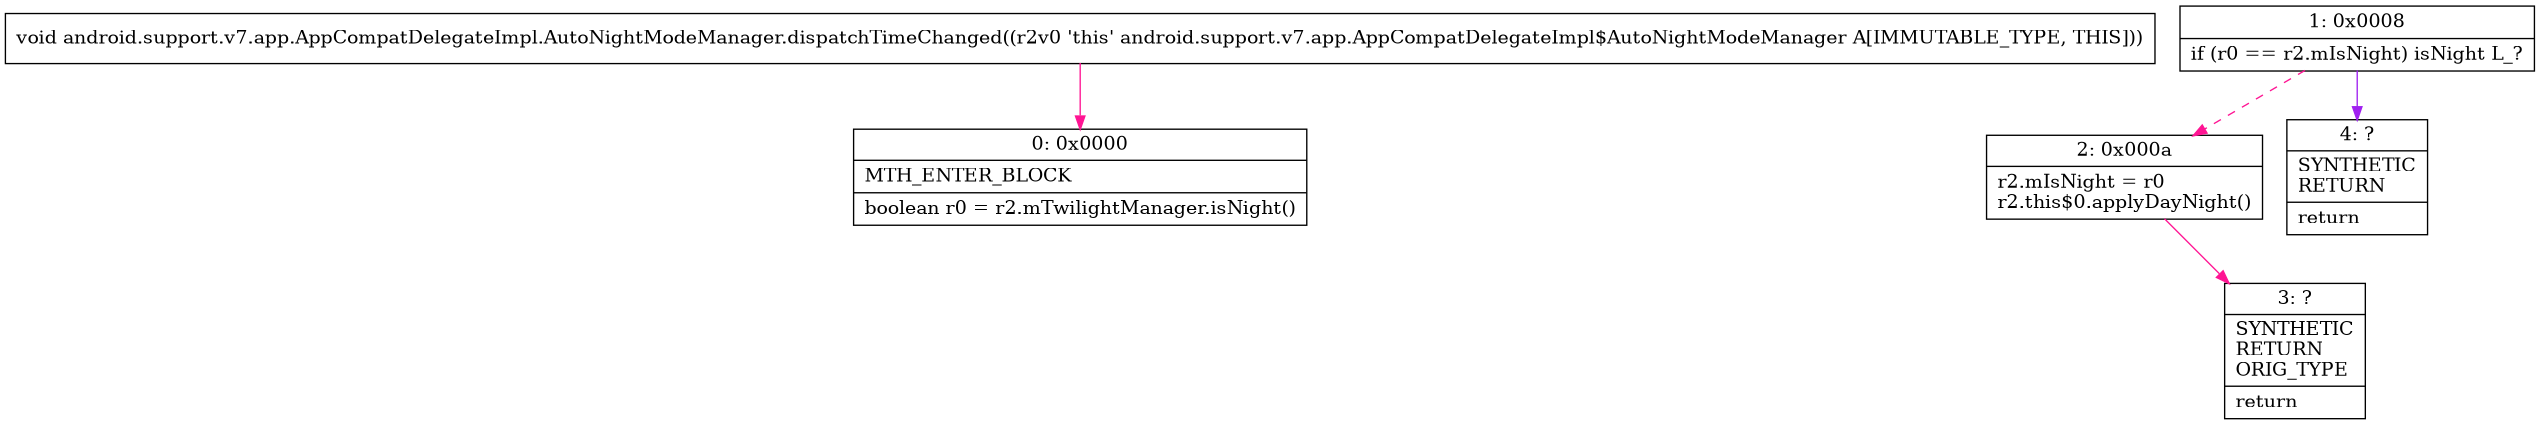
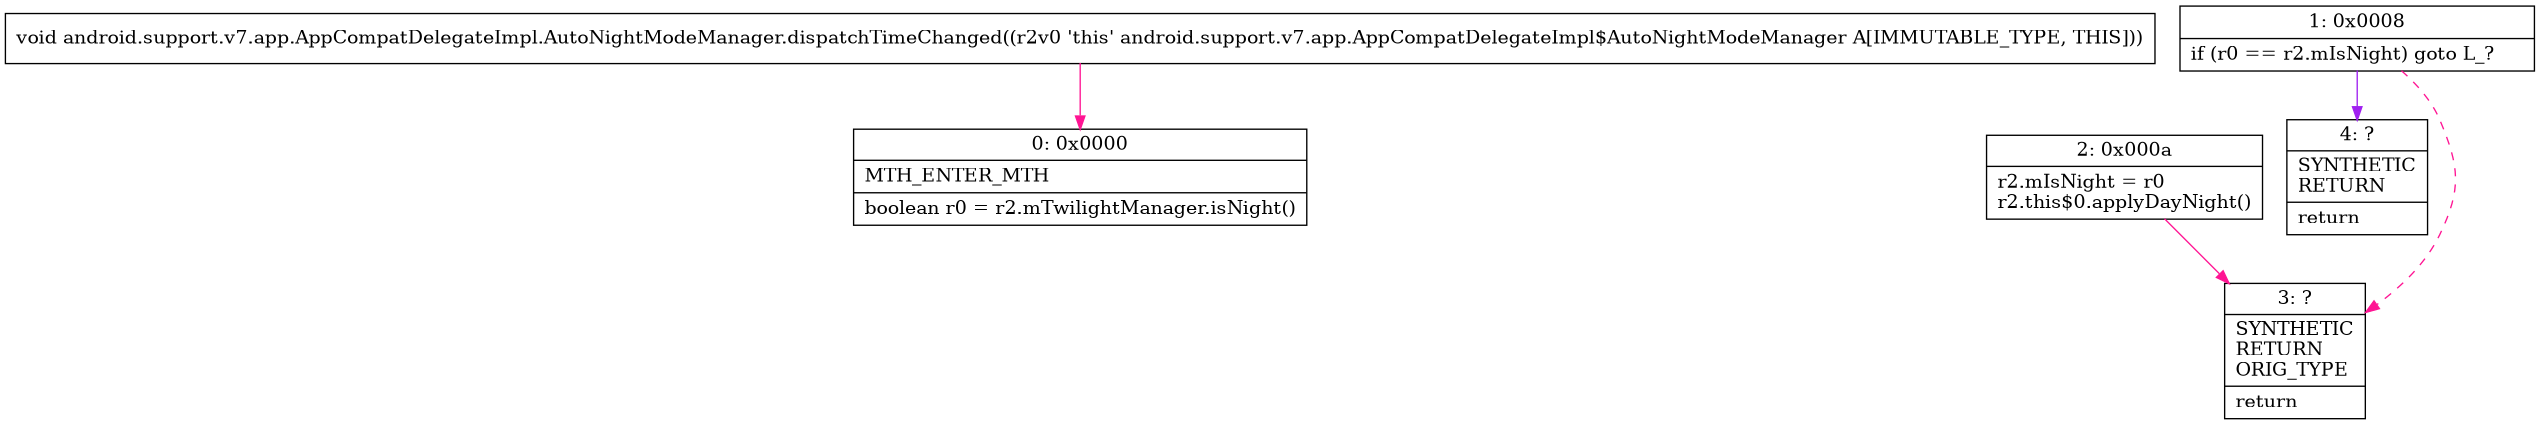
(2357, 54) -> (2343, 54)
(2255, 100) -> (2454, 193)
(969, 176) -> (957, 176)
